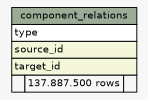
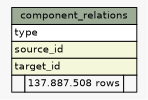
(74, 83) -> (74, 83)
